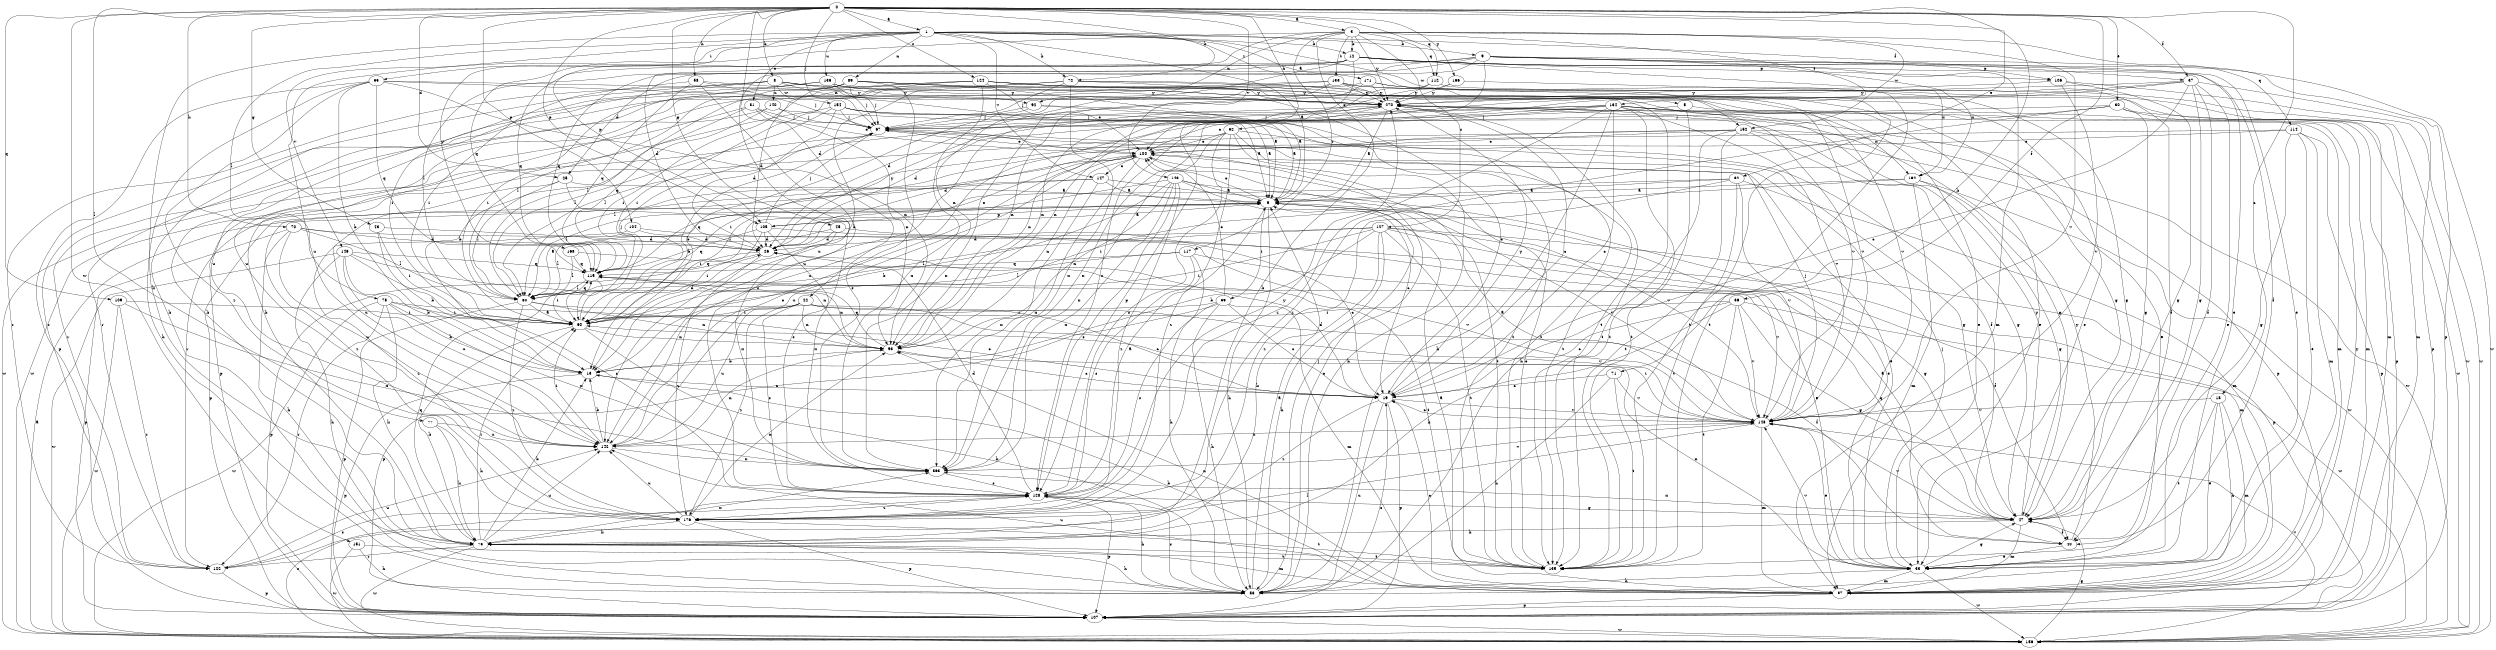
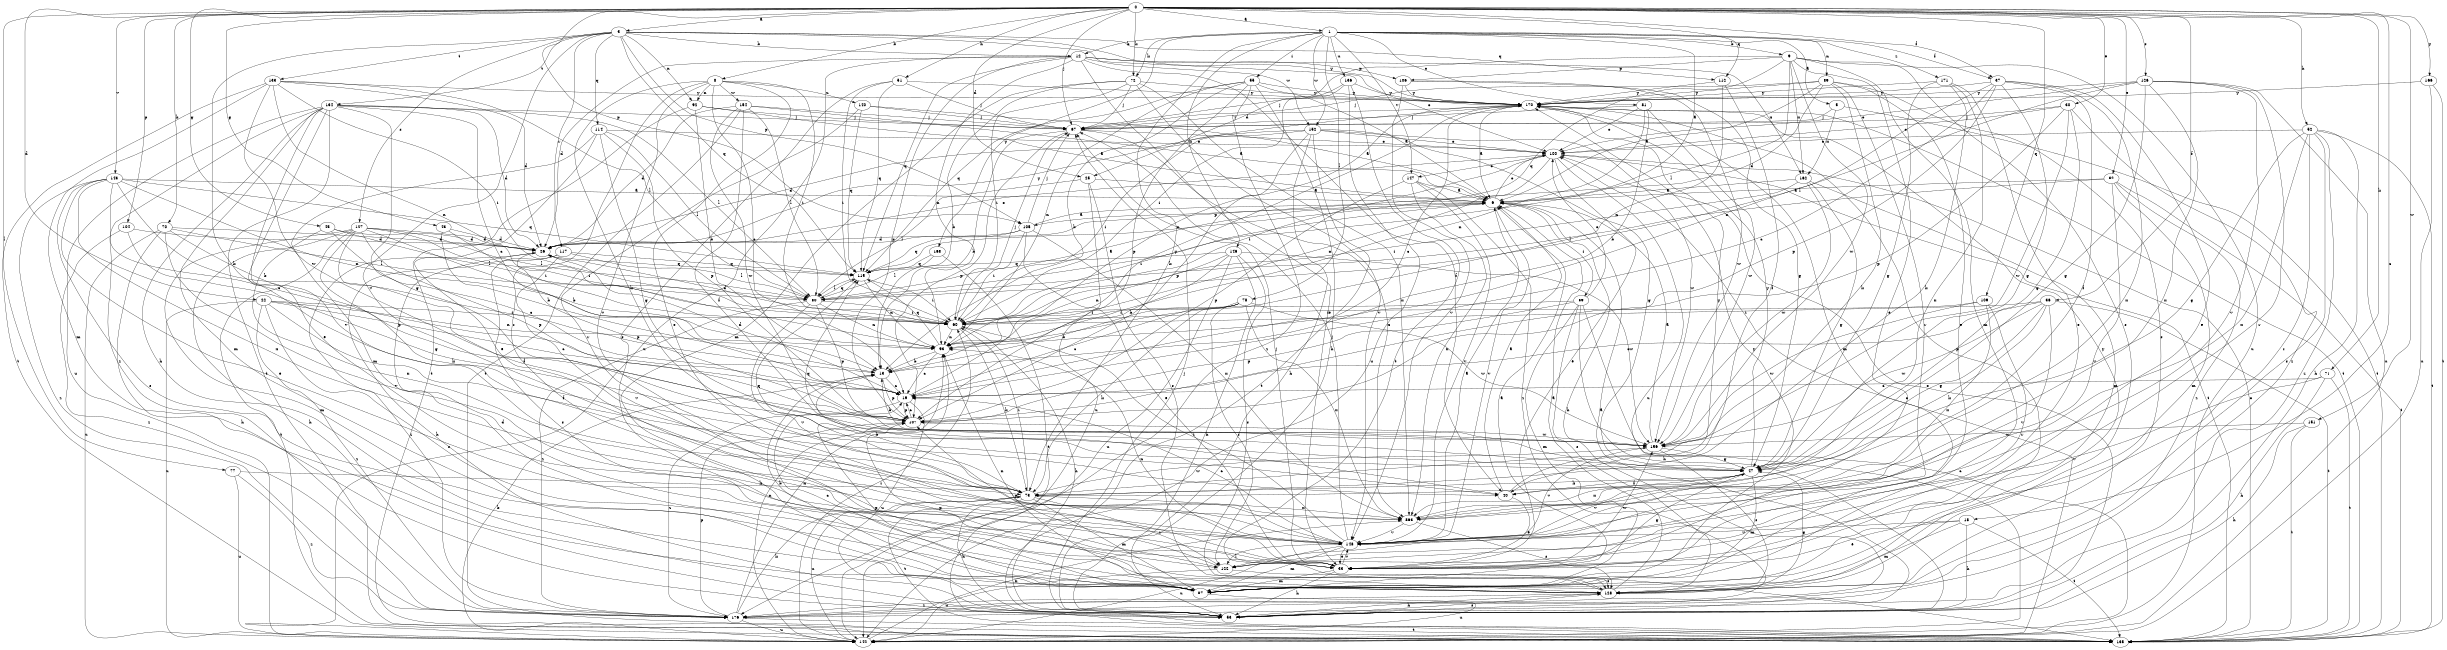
(696, 81) -> (900, 81)
(981, 81) -> (2145, 81)
(1389, 105) -> (1529, 105)
(295, 142) -> (1191, 142)
(1043, 303) -> (1342, 251)
(548, 313) -> (913, 313)
(1290, 353) -> (2063, 623)
(1572, 412) -> none
none -> (1388, 432)
(482, 471) -> (312, 545)
